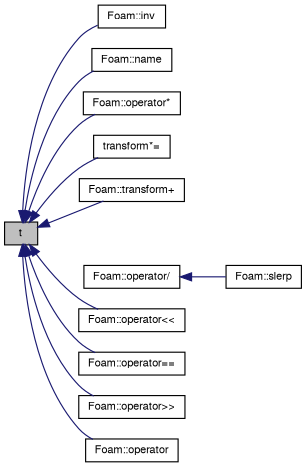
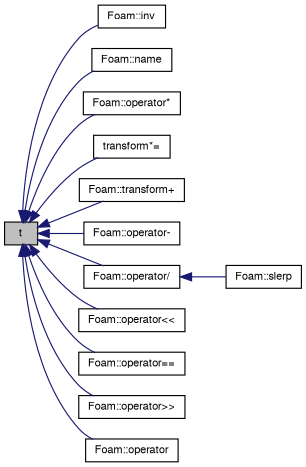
none -> (132, 233)
none -> (76, 255)
